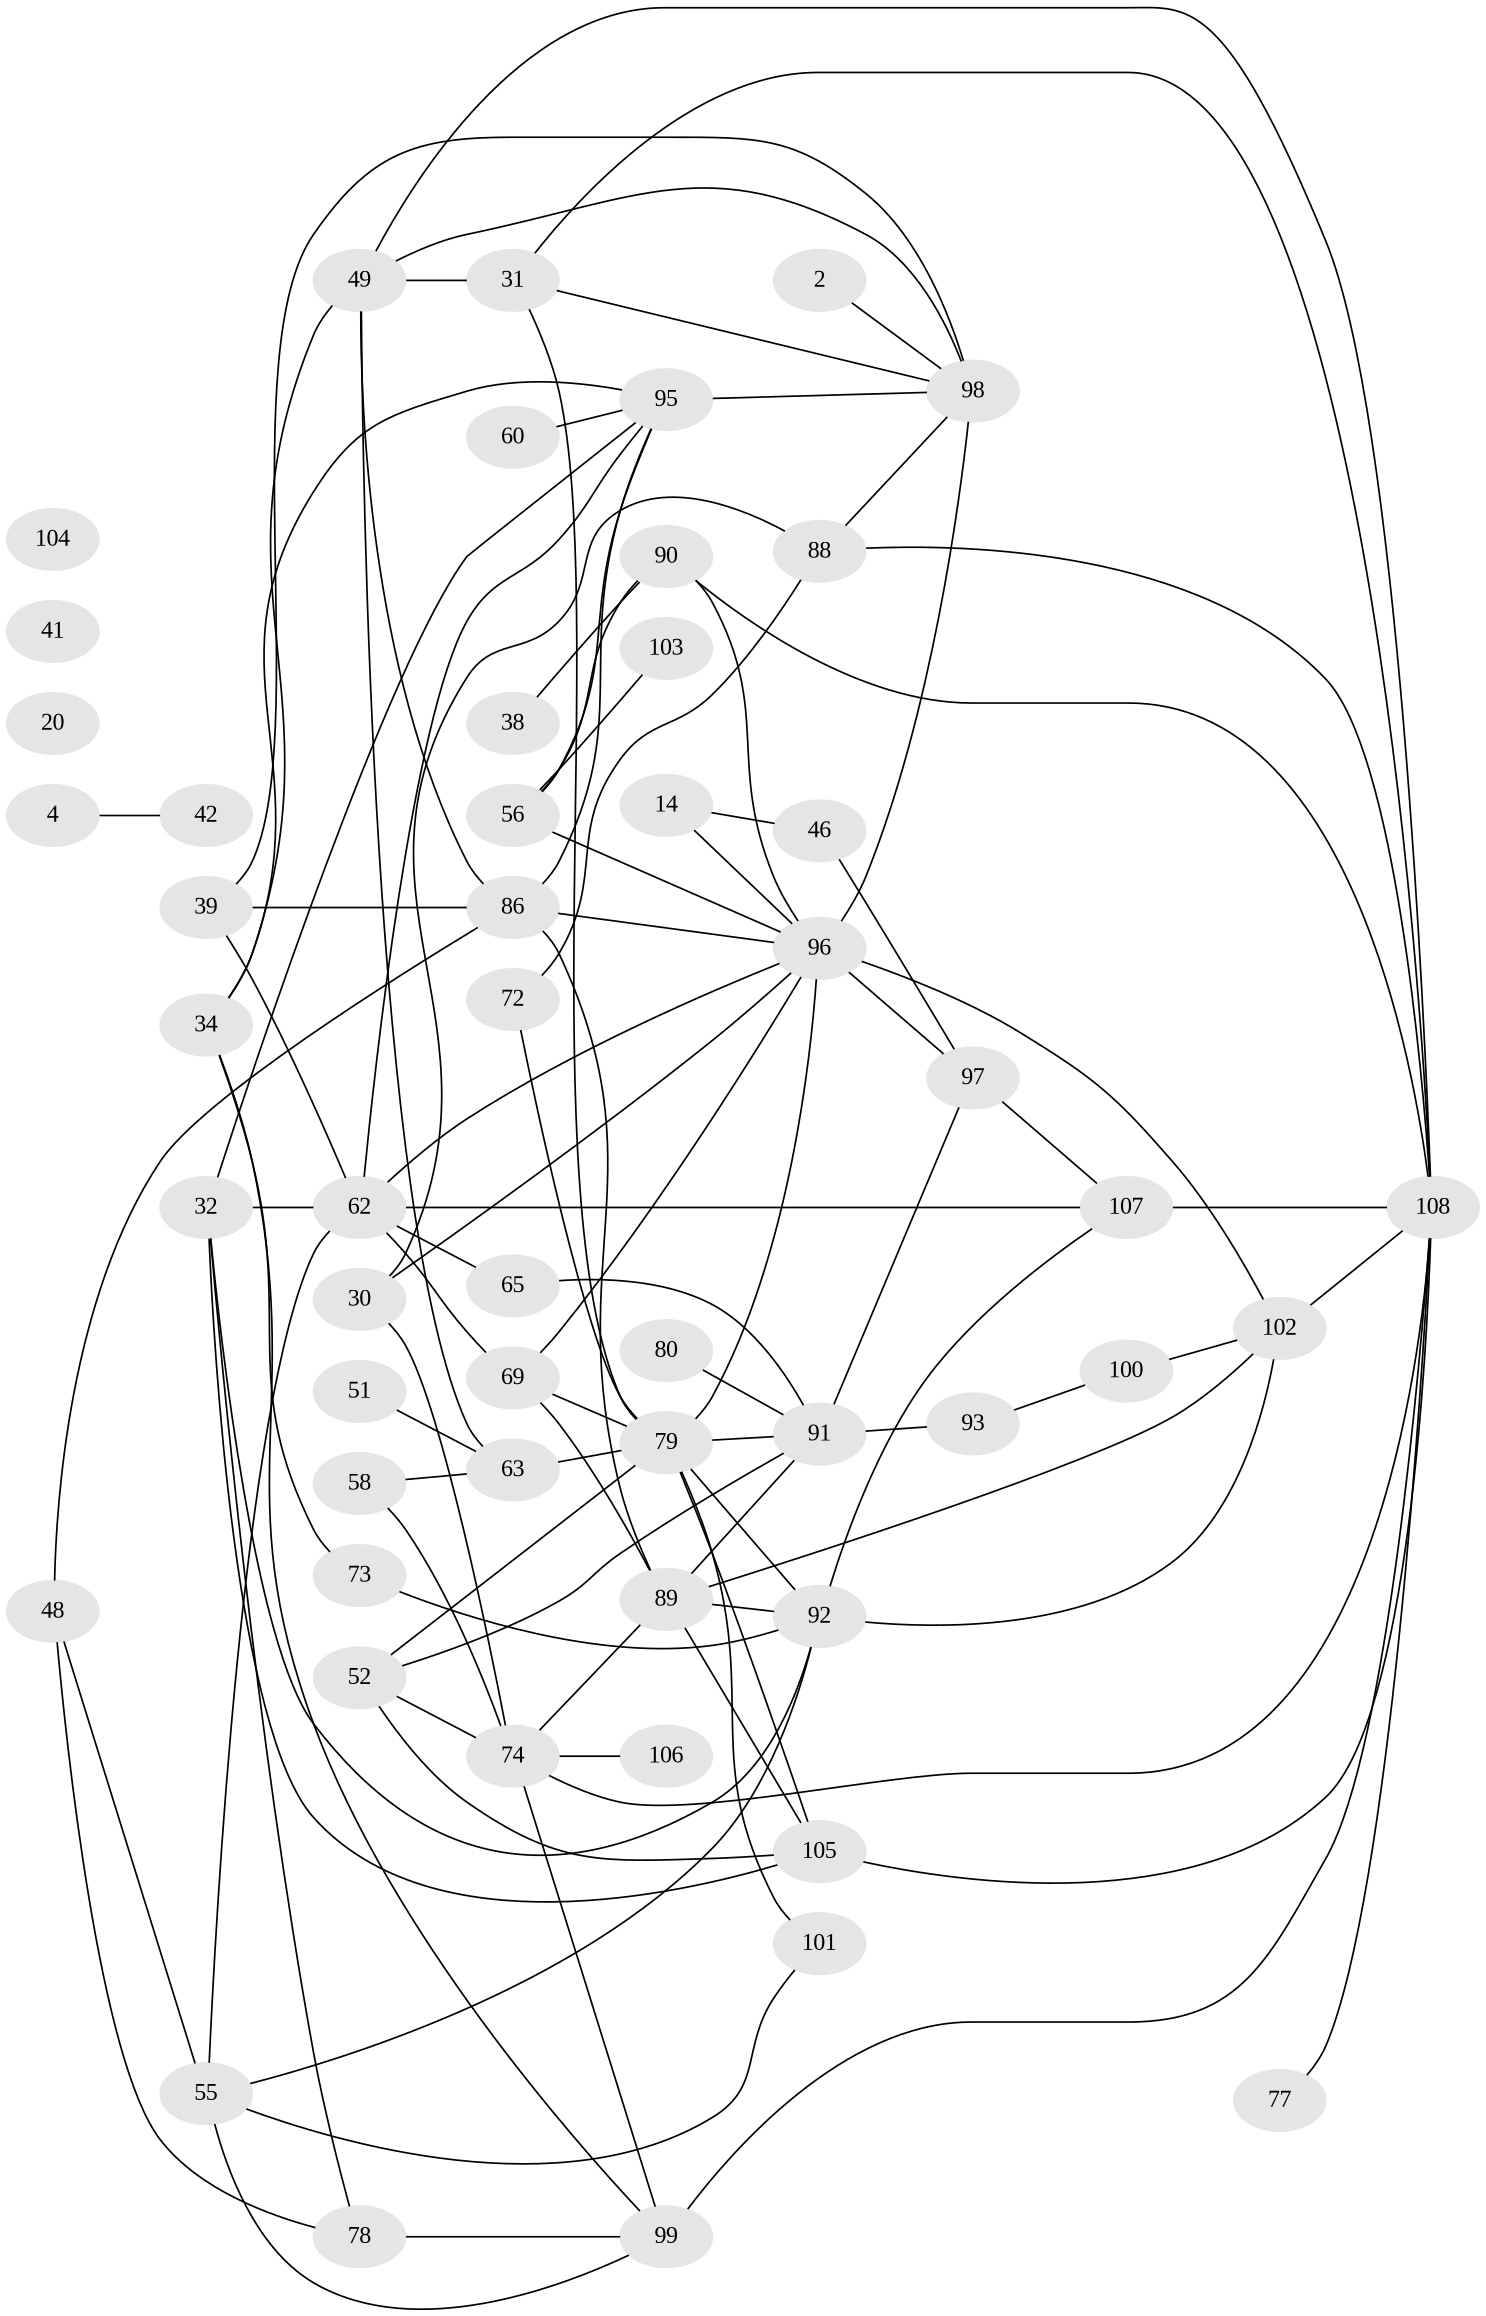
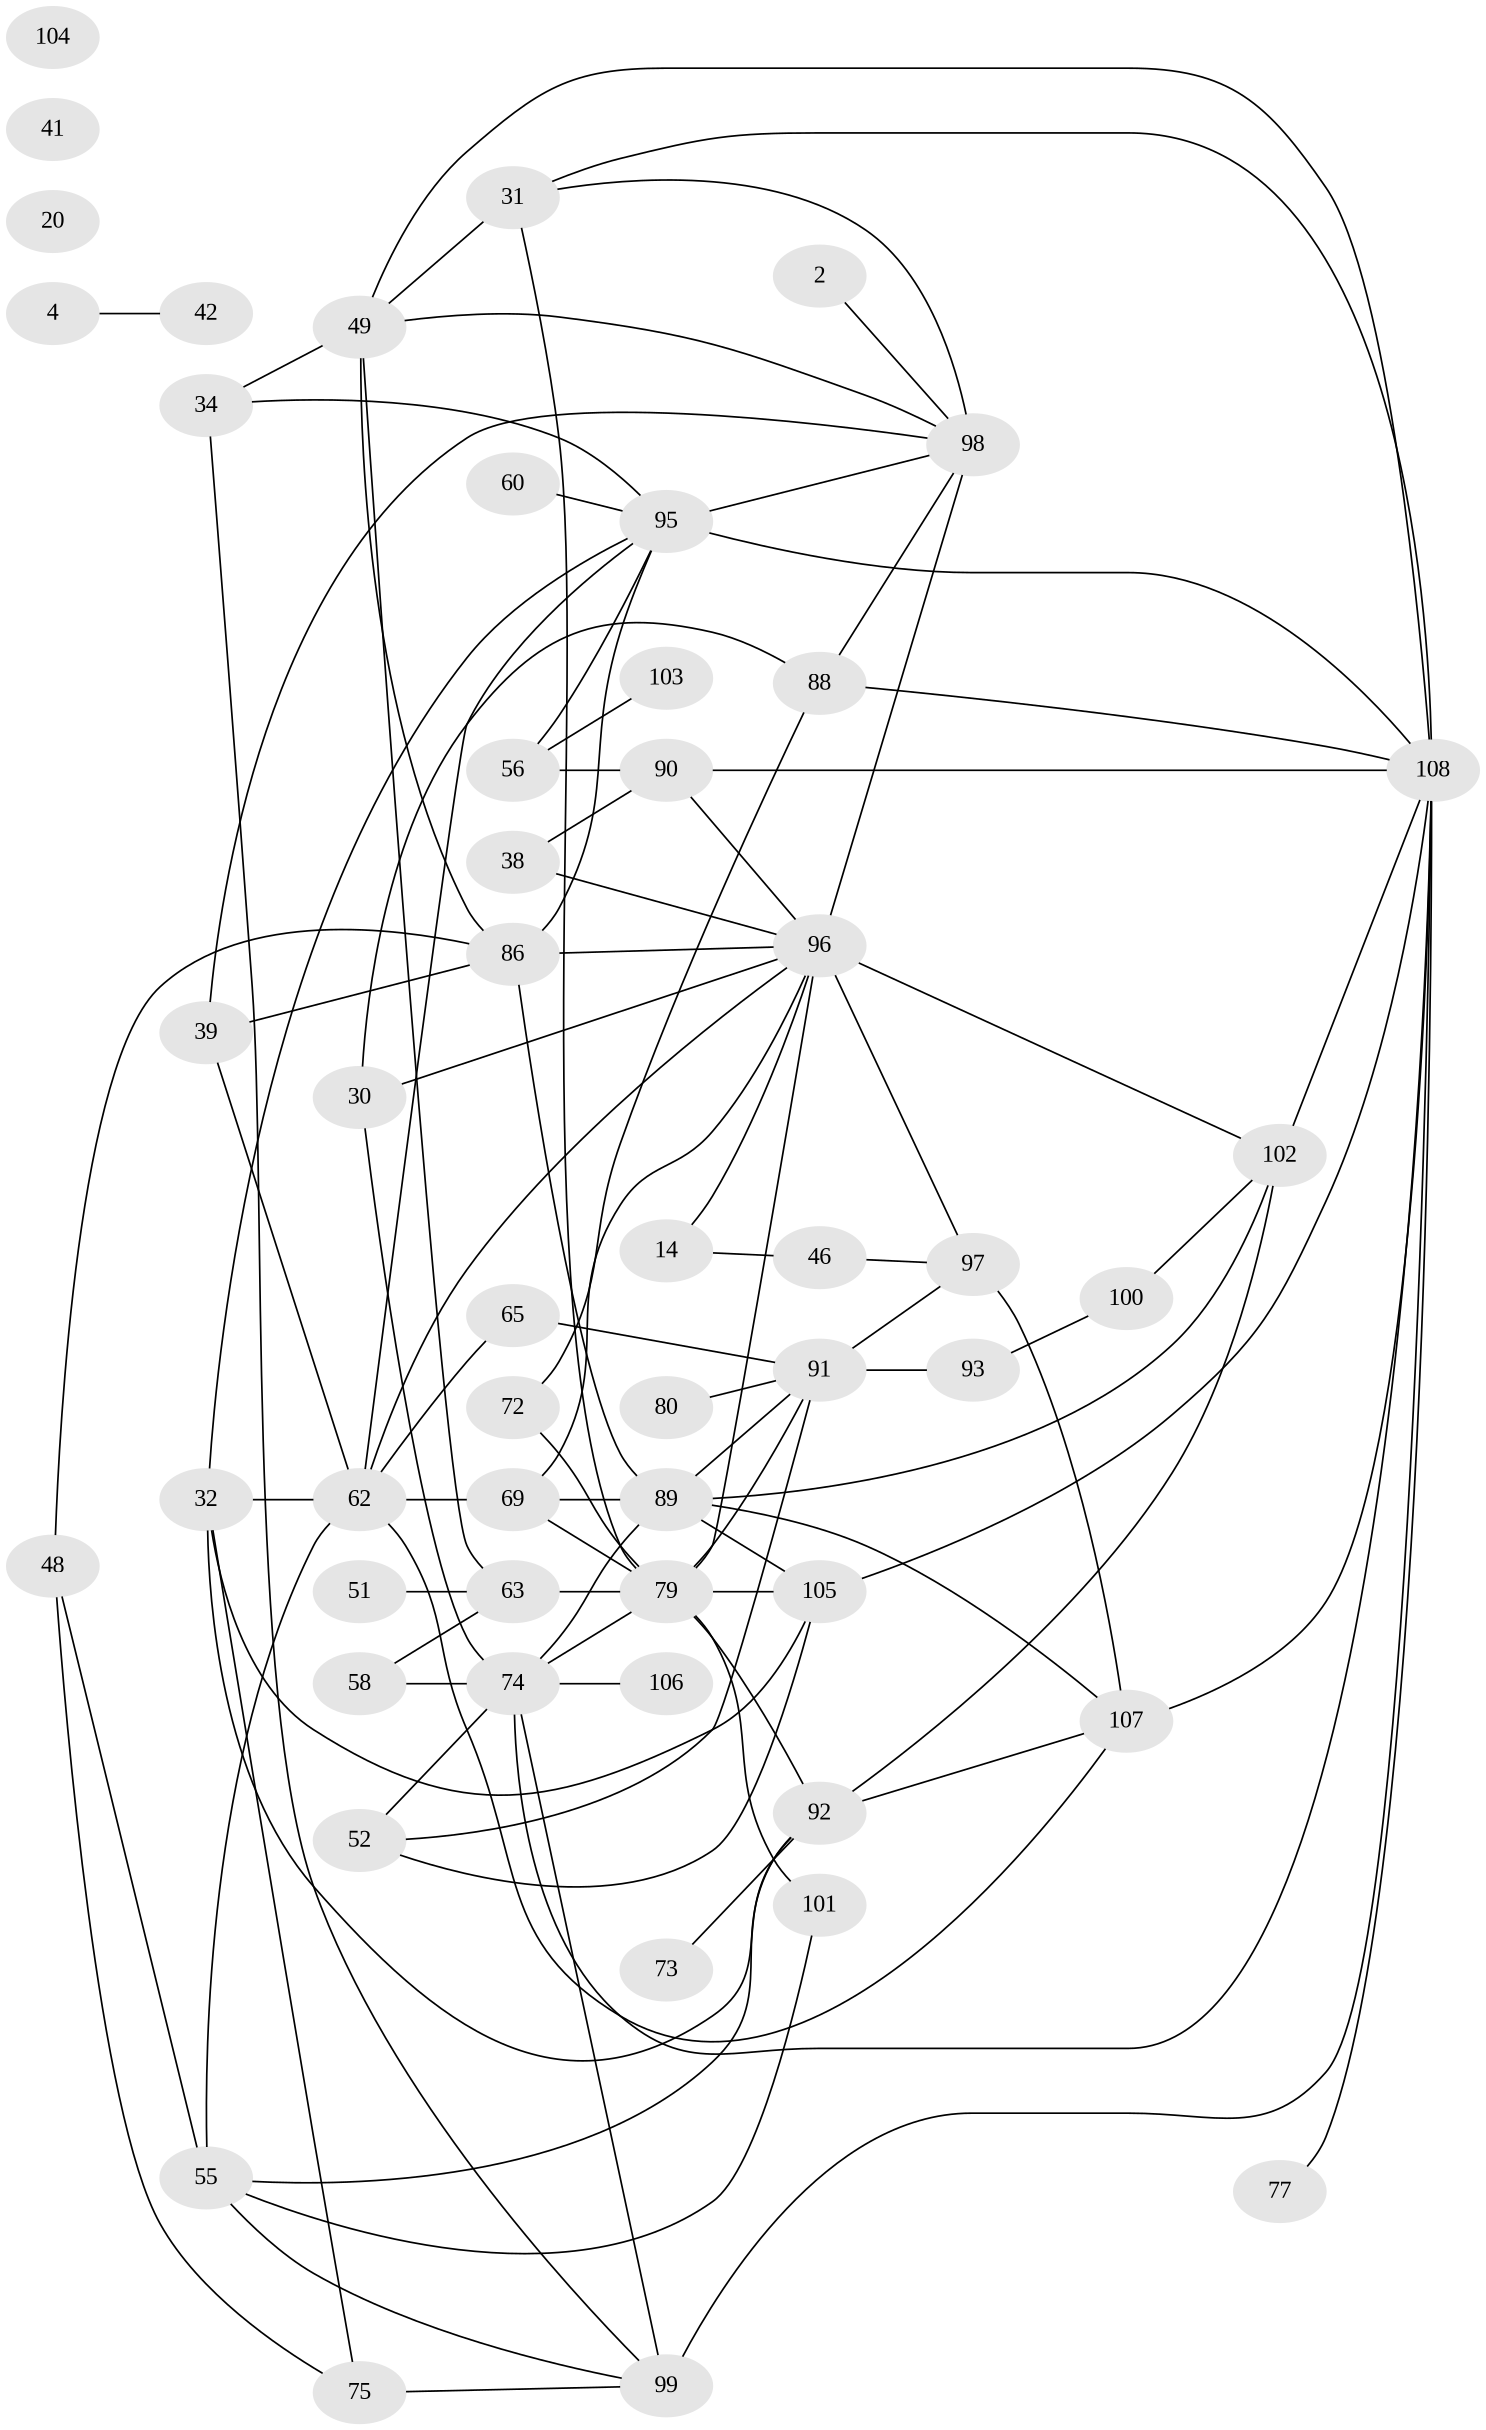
none -> (1087, 573)
(667, 882) -> (666, 904)
(269, 1306) -> none
(513, 1560) -> (590, 1638)
(745, 1608) -> (918, 1572)
(360, 2237) -> (360, 2393)
